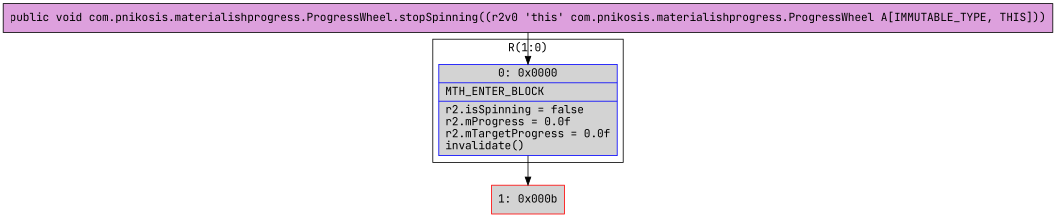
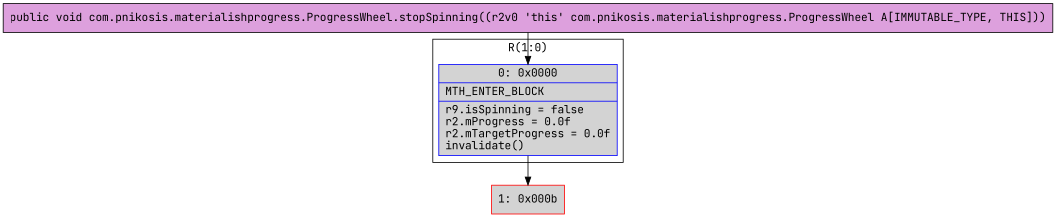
(515, 110) -> (515, 110)
